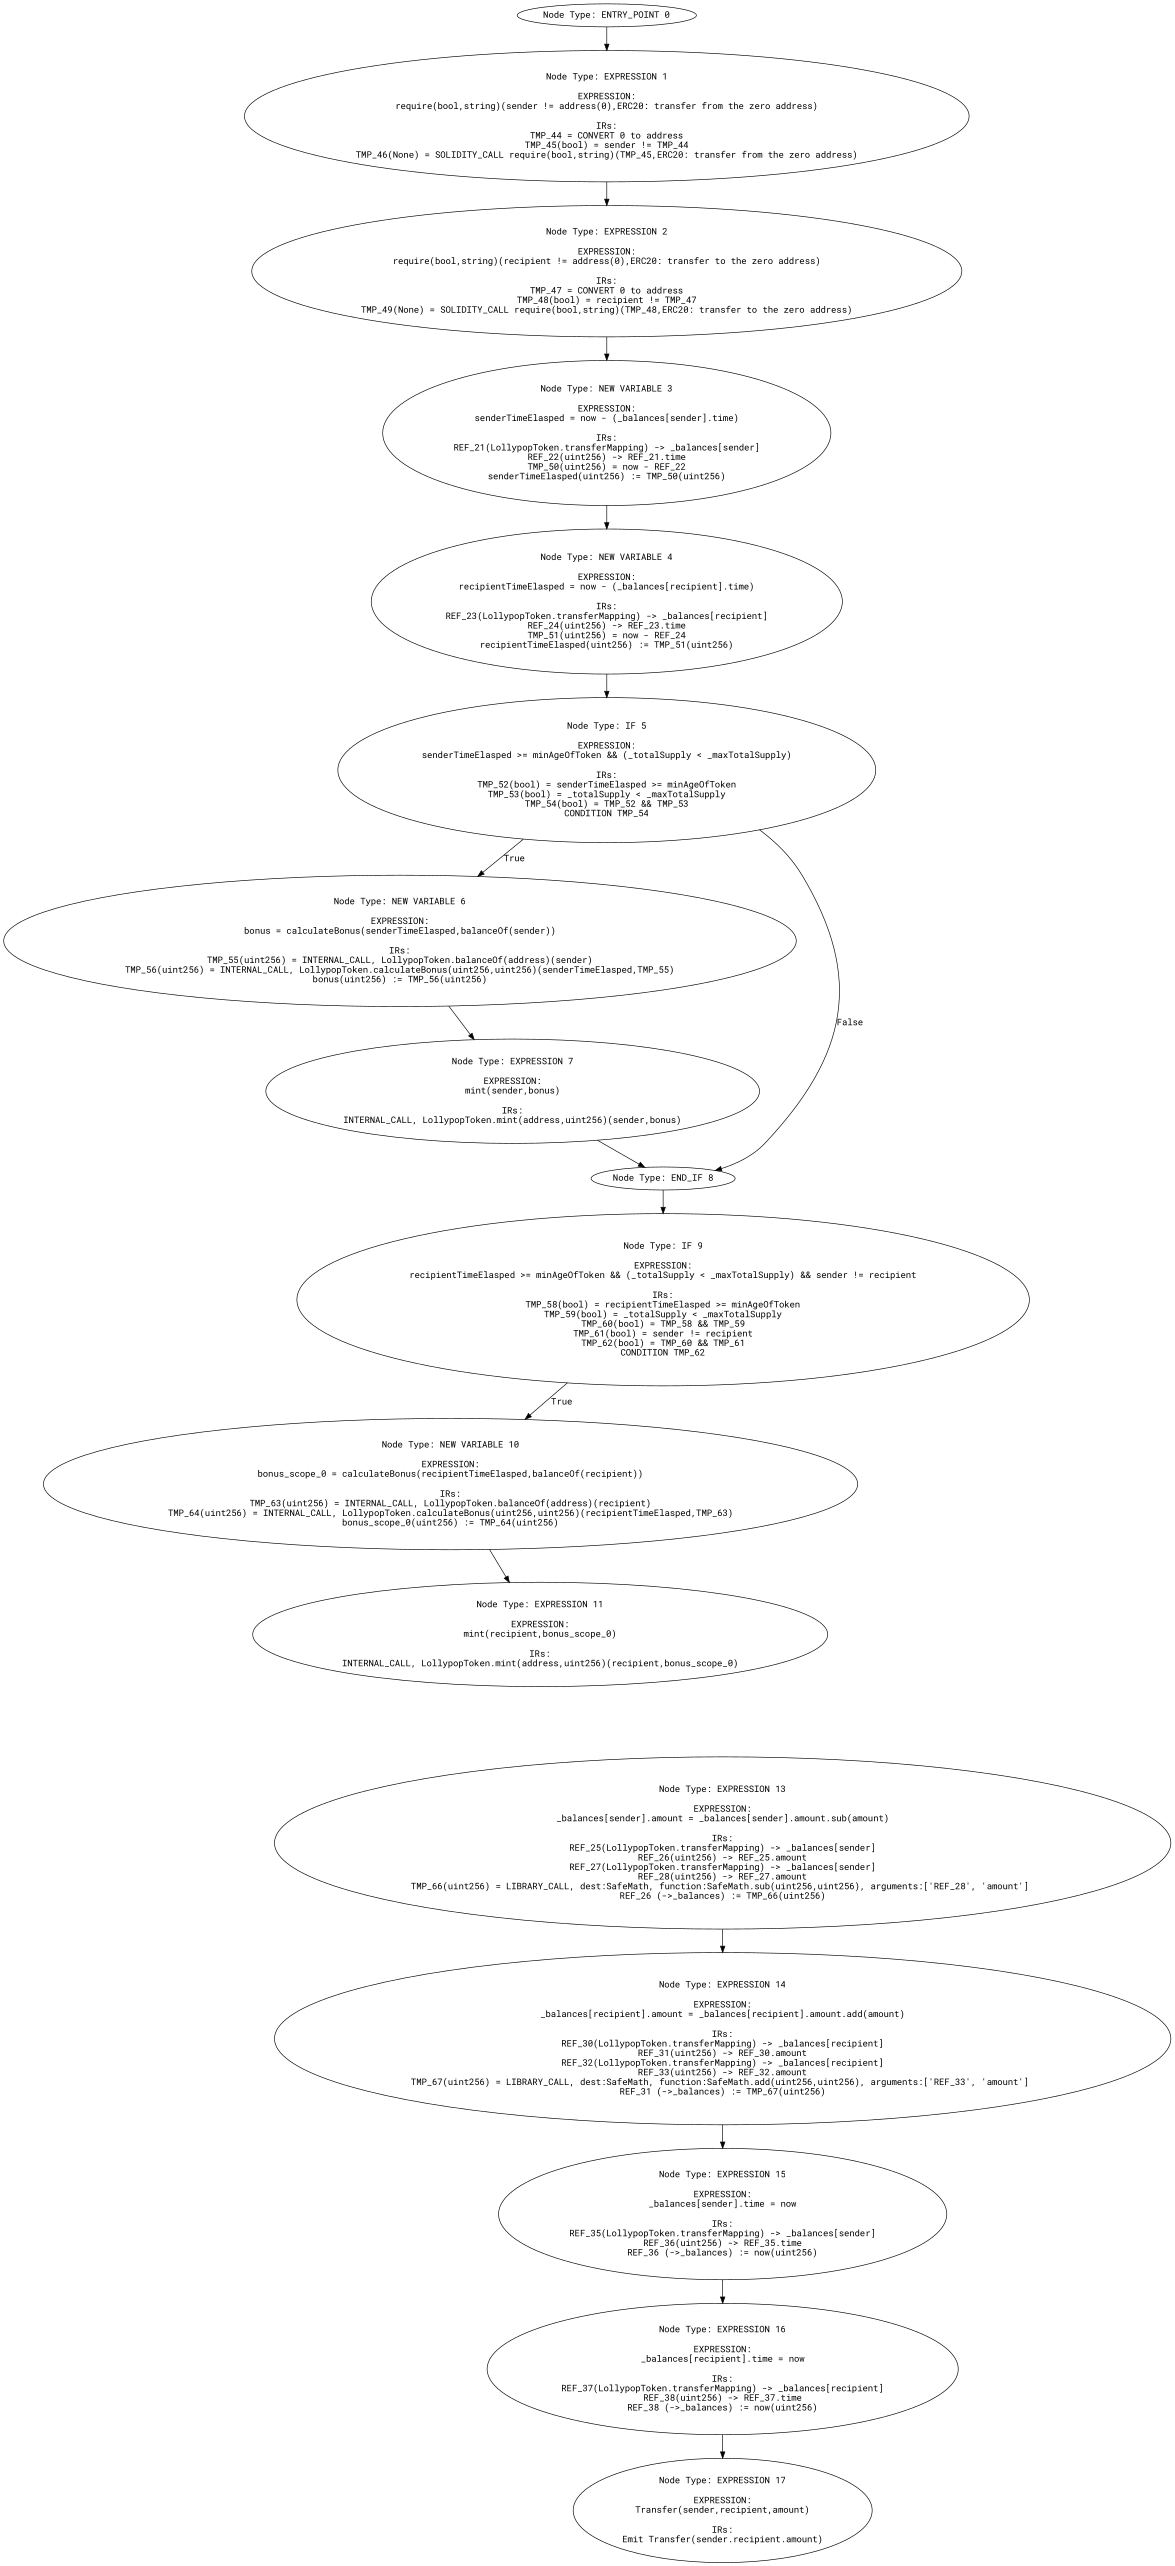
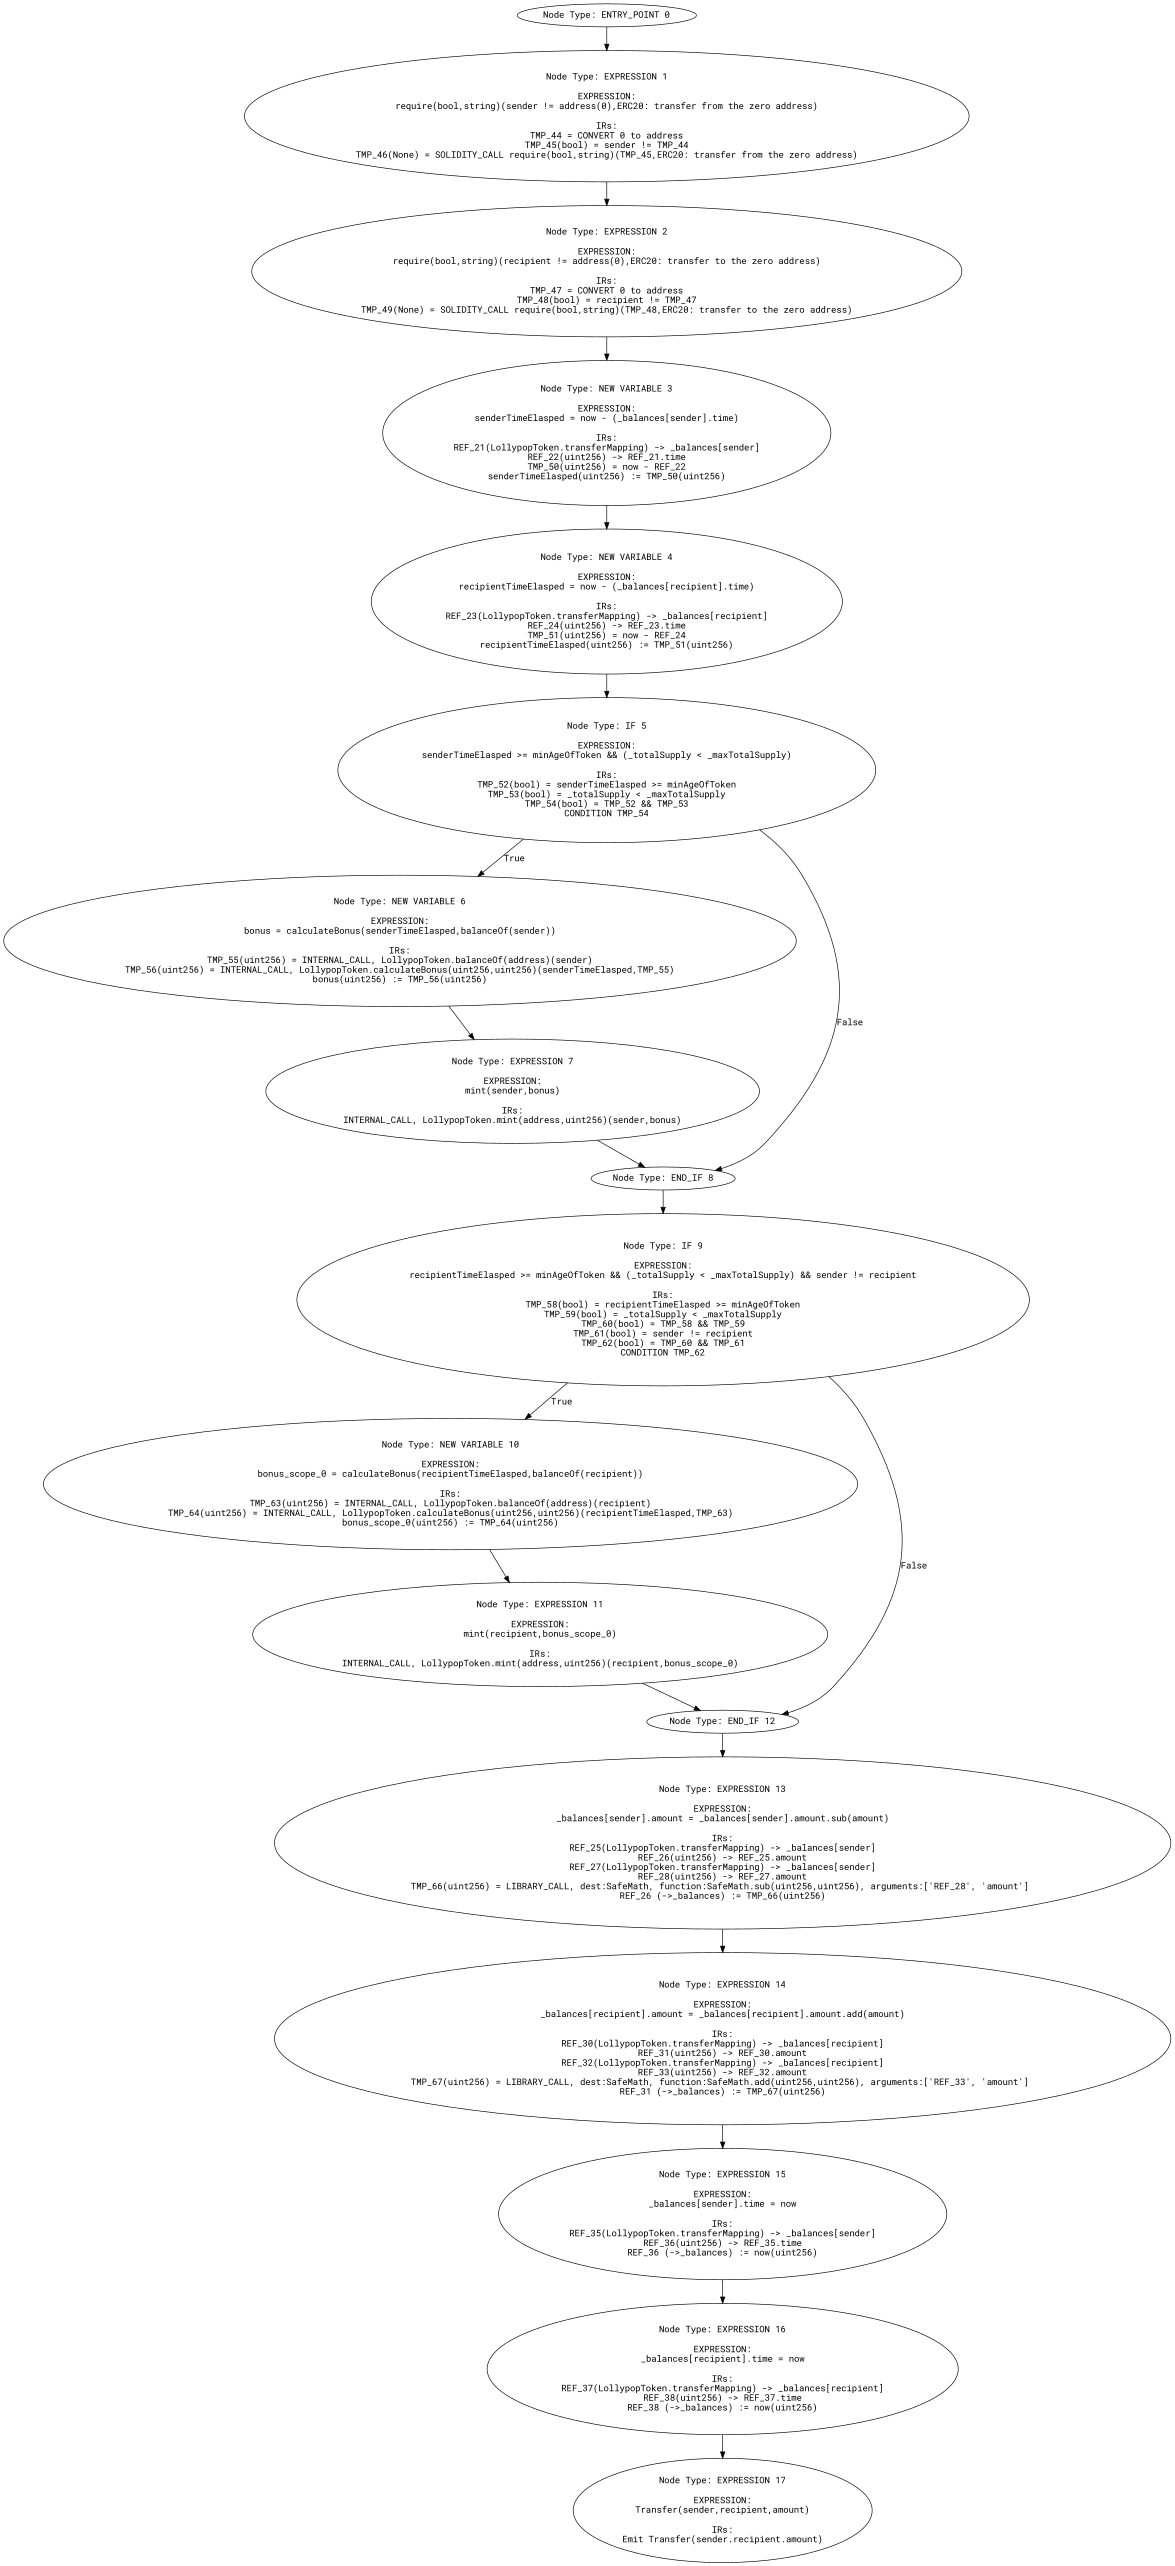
none -> (723, 1722)
